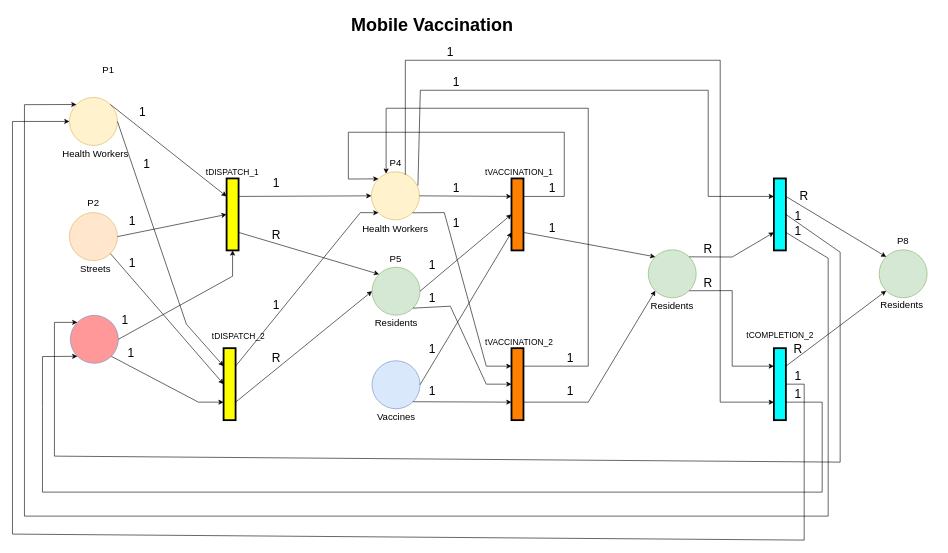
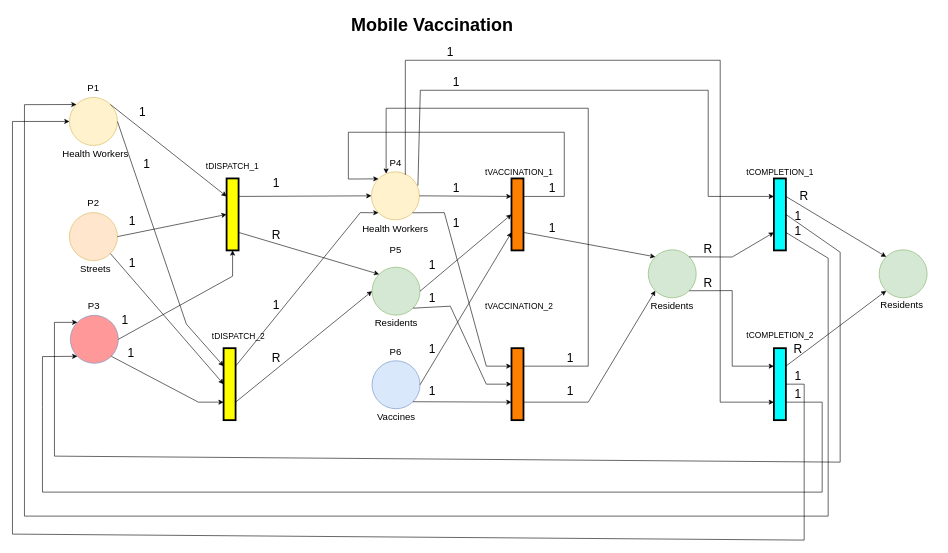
(108, 69) -> (93, 87)
(233, 173) -> (233, 167)
none -> (780, 173)
(903, 241) -> none
(395, 258) -> (395, 249)
none -> (94, 306)
(519, 342) -> (519, 306)
none -> (395, 352)
